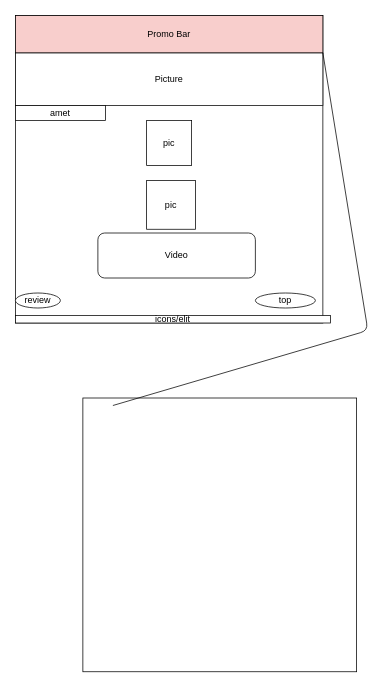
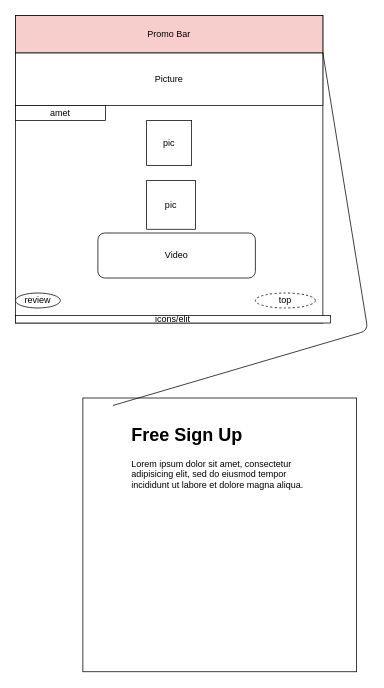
(285, 300) -> (285, 300)
none -> (222, 462)
